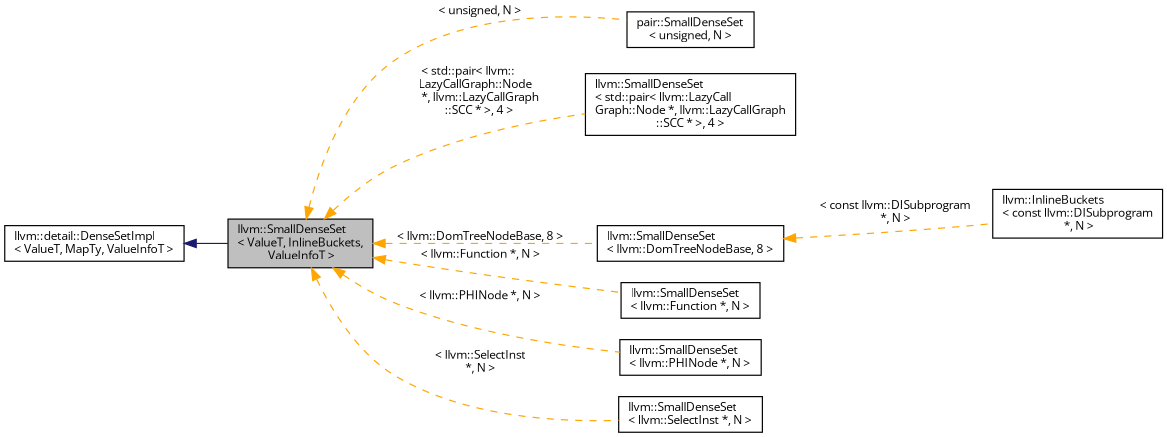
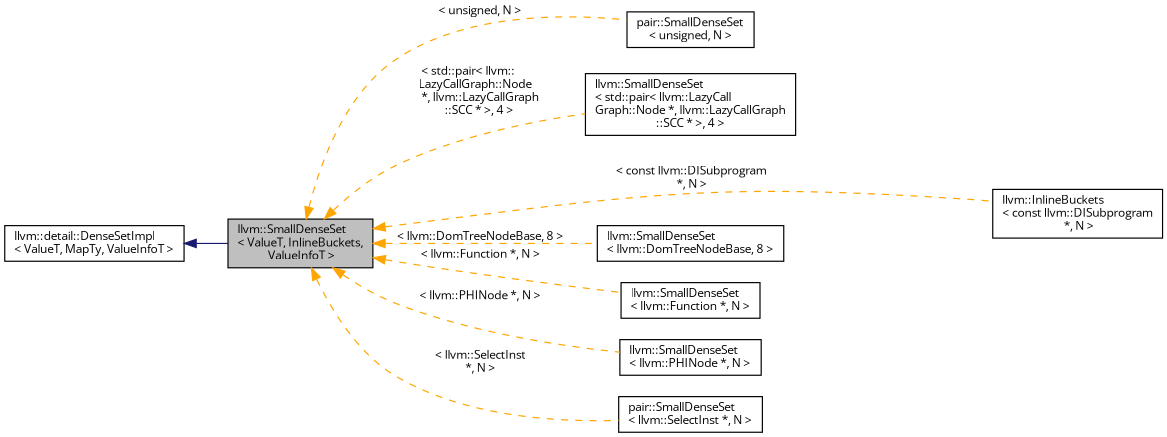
(894, 232) -> (688, 194)
(691, 414) -> (691, 414)
